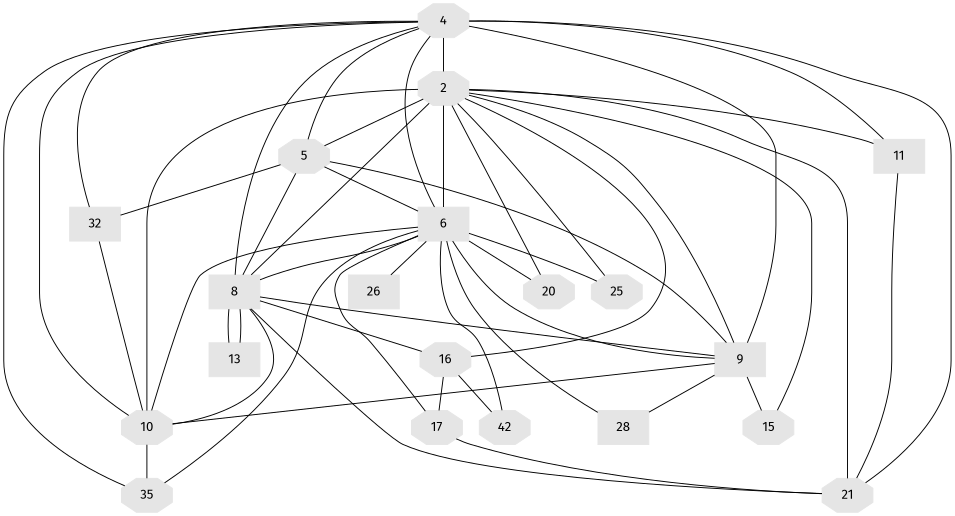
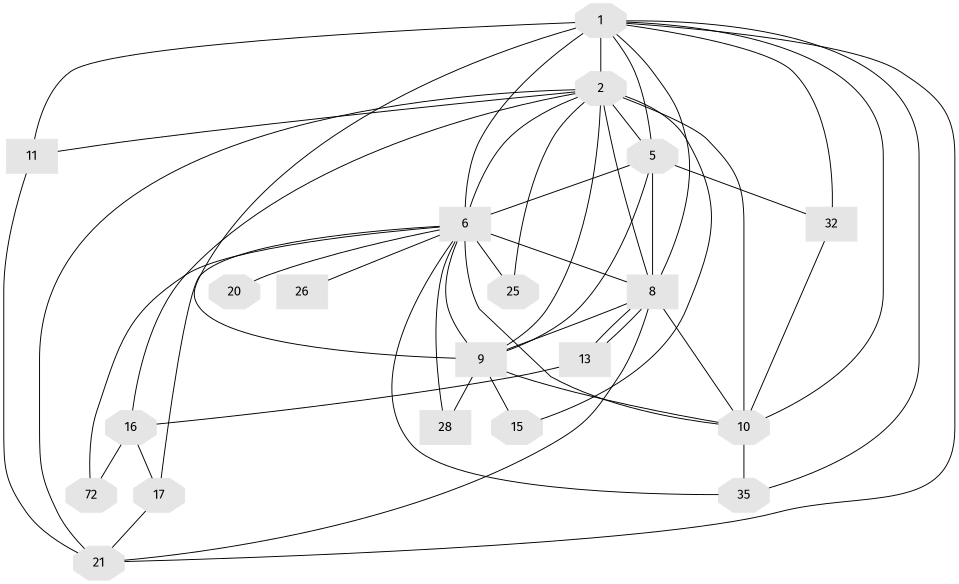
(444, 21) -> (601, 21)
(496, 190) -> none
(341, 326) -> (359, 401)
(505, 428) -> (91, 495)
